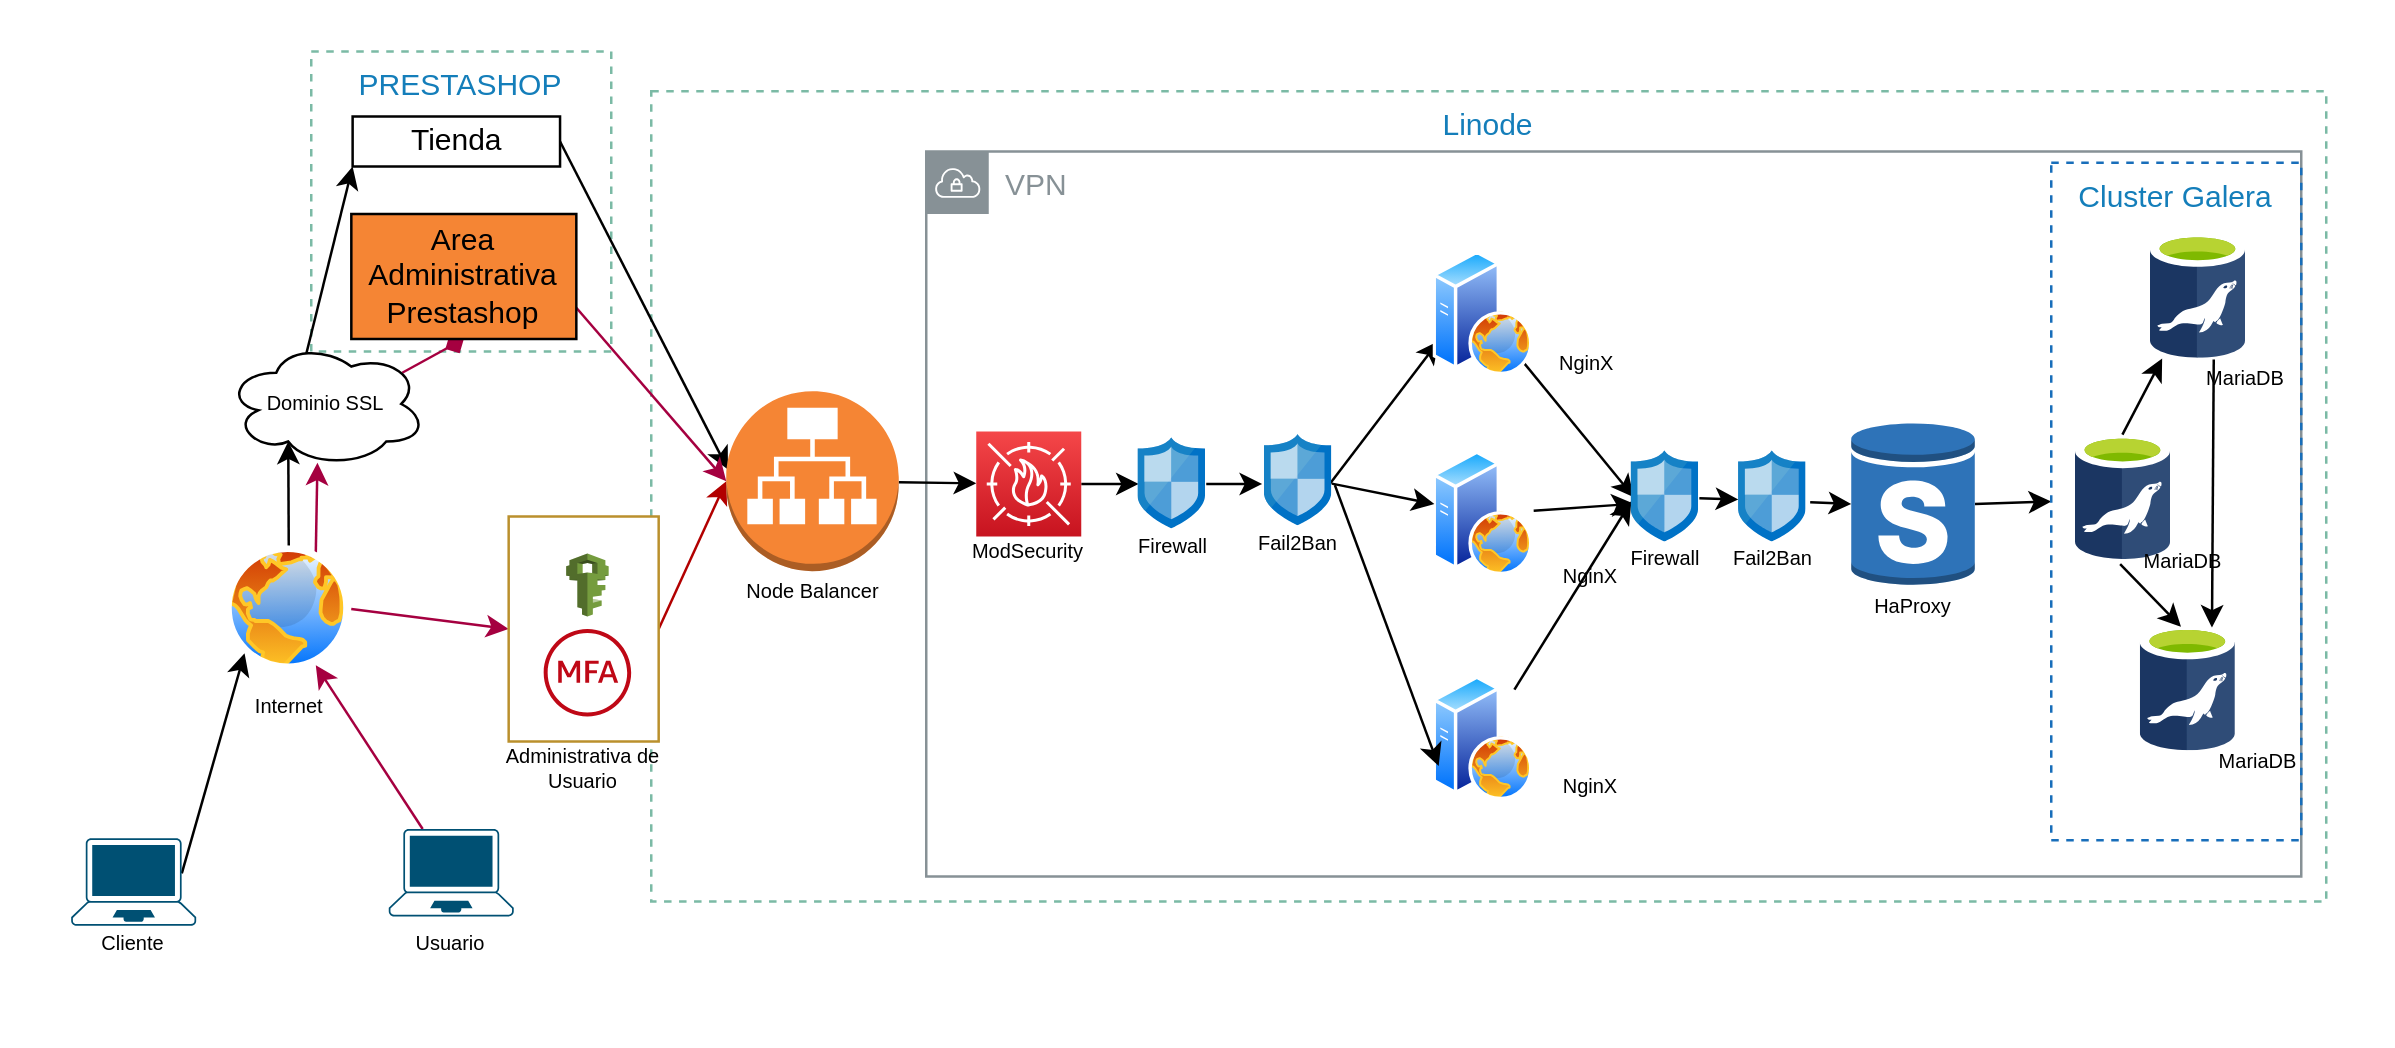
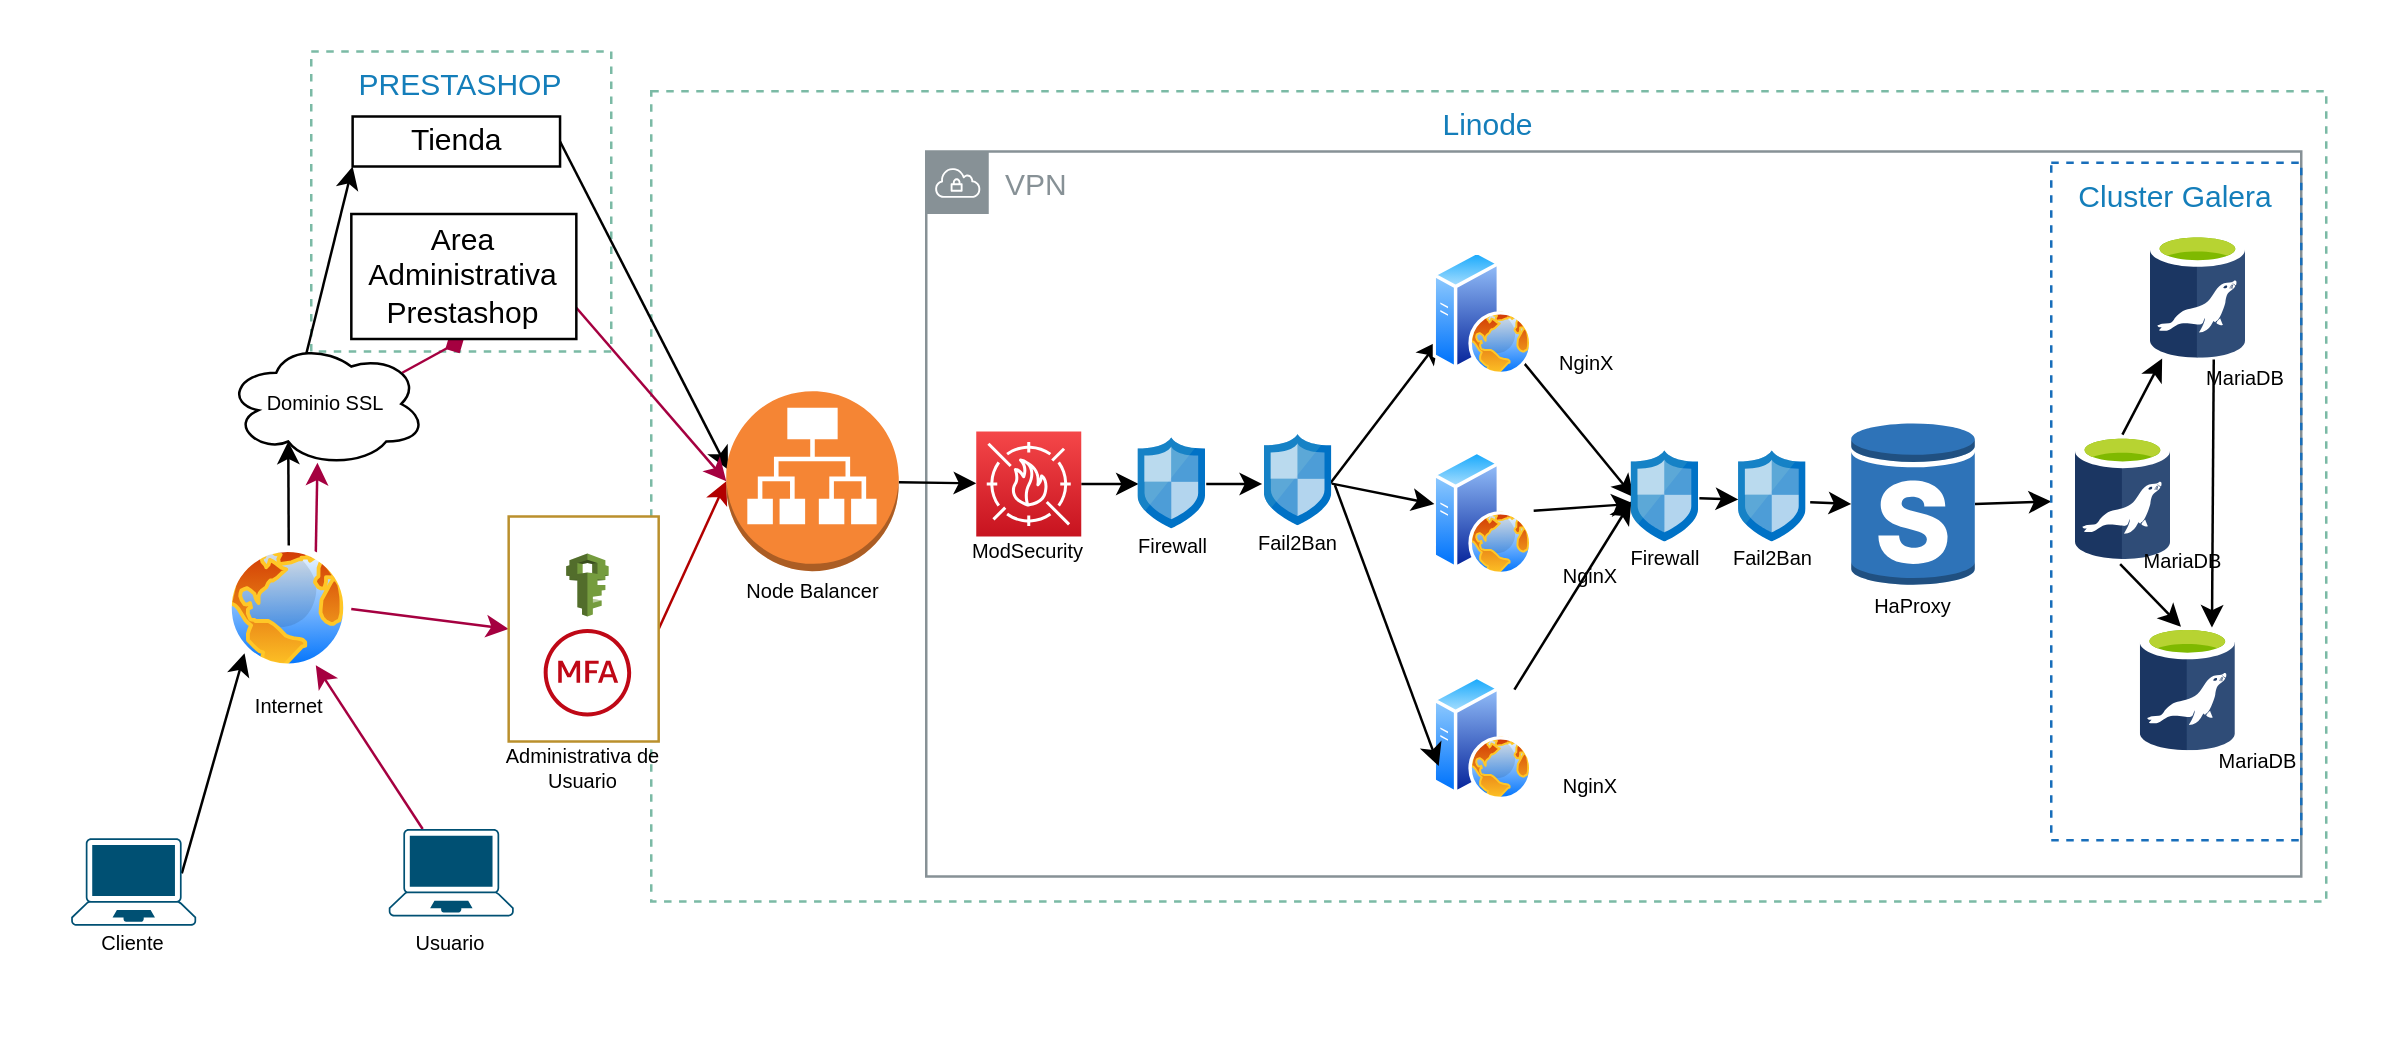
(464, 276) -> (464, 276)
